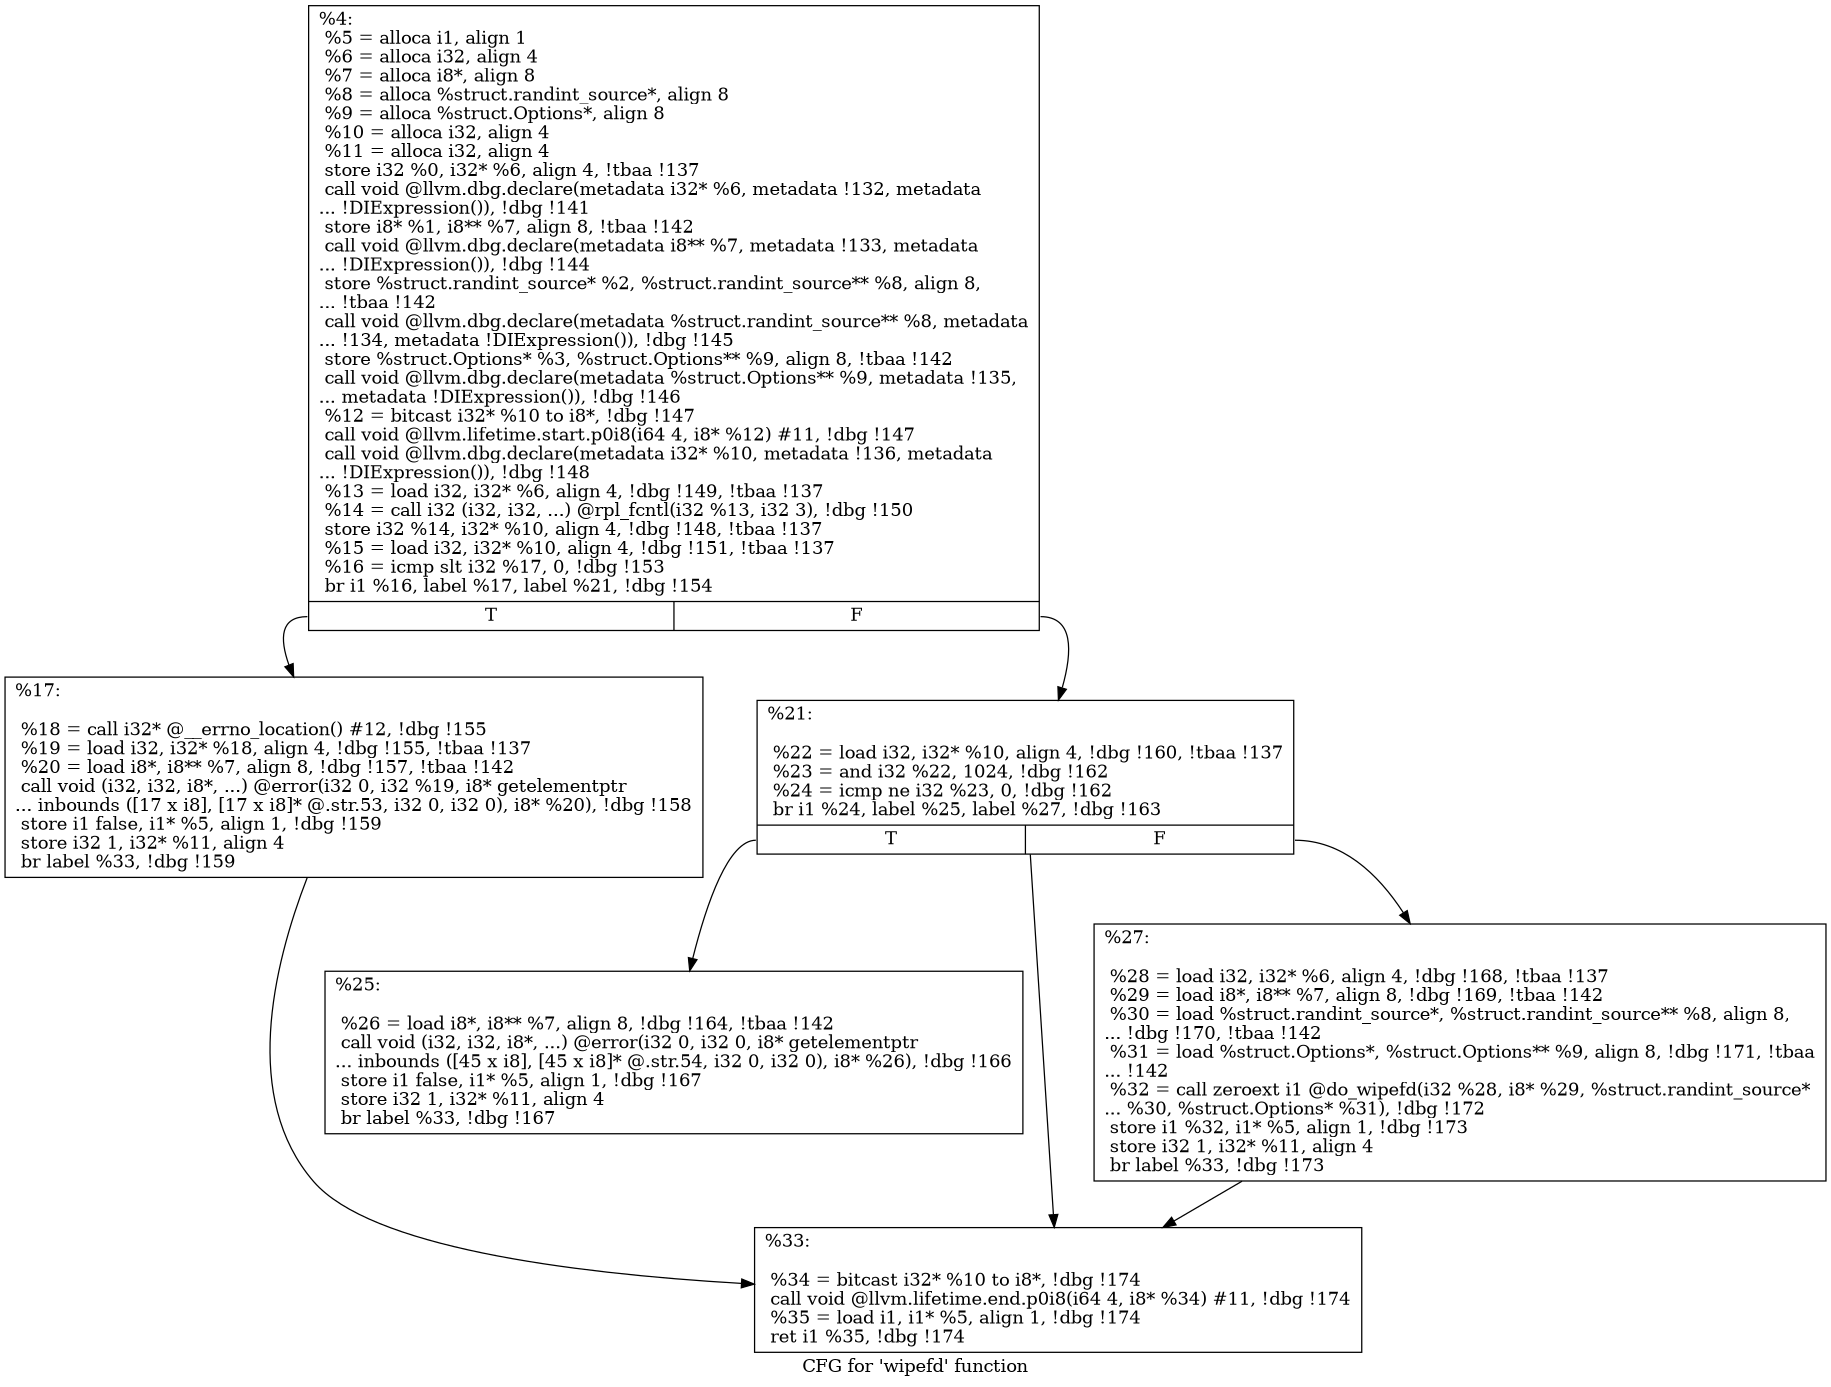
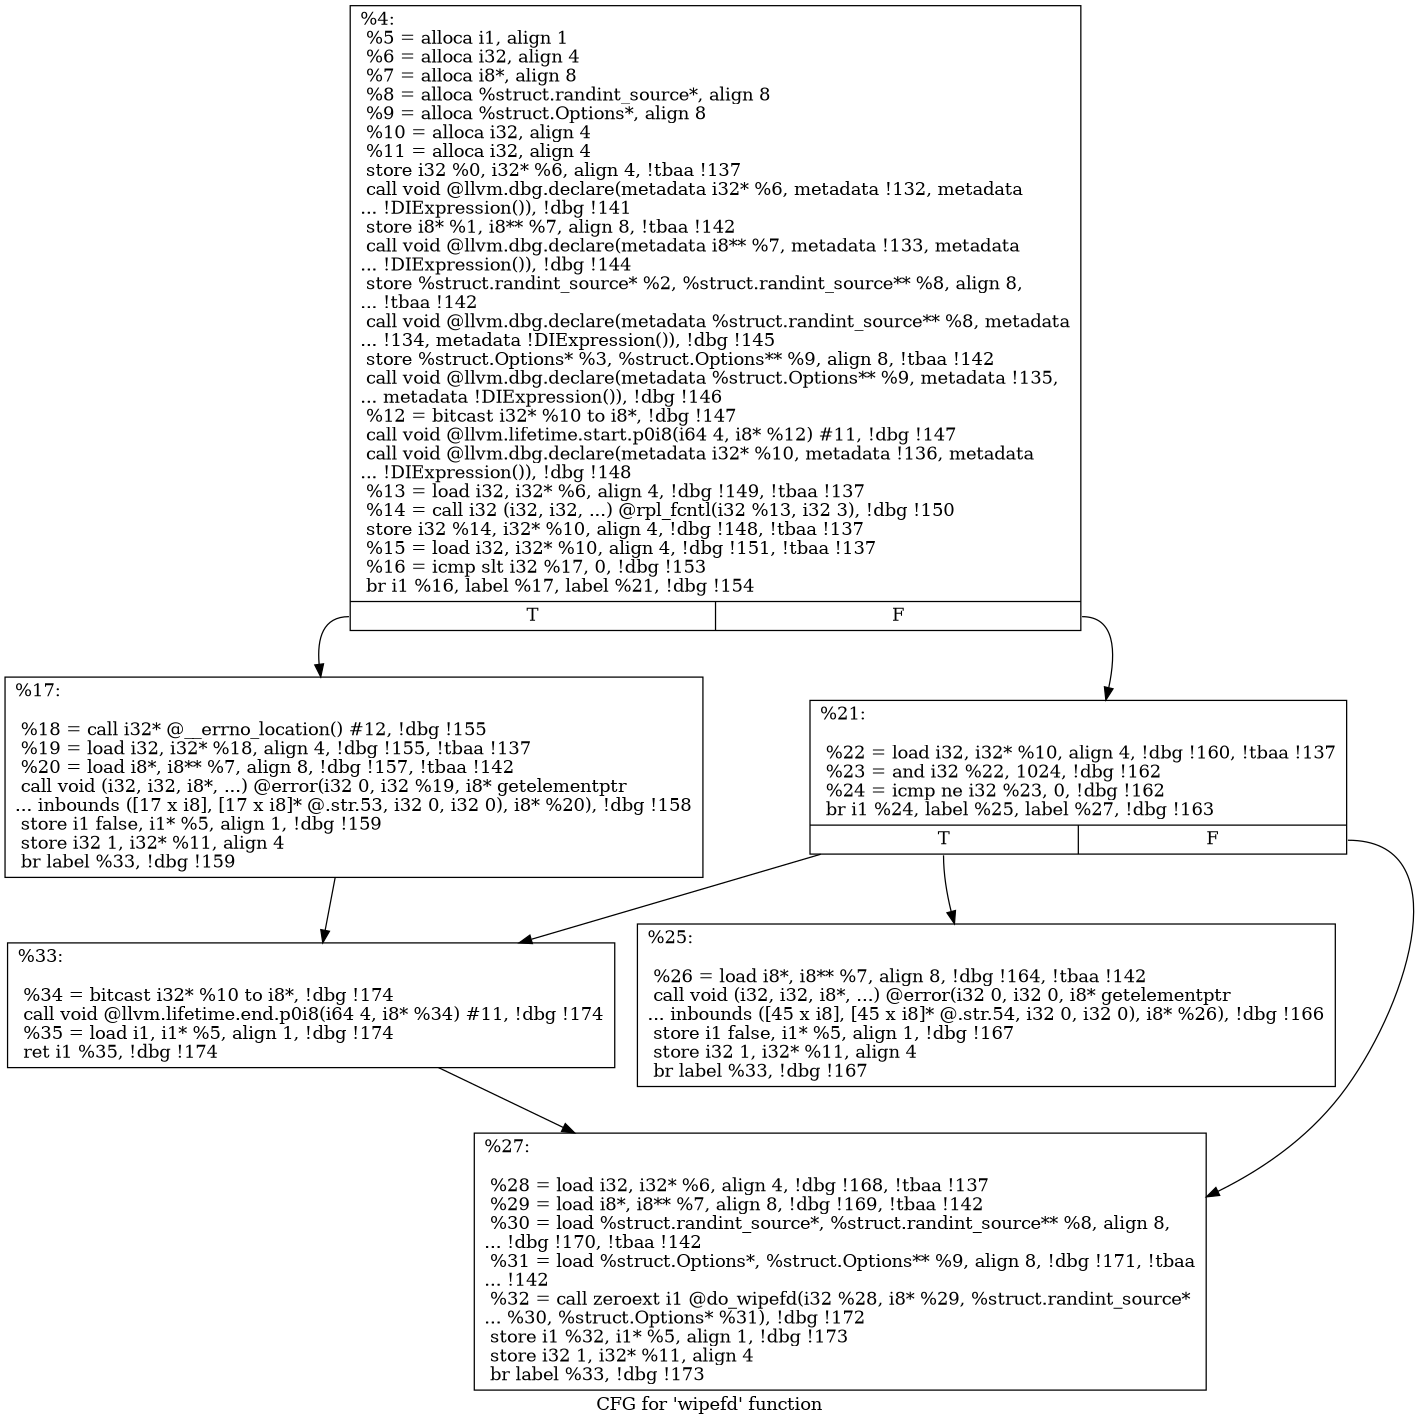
(1208, 1201) -> (501, 1098)
